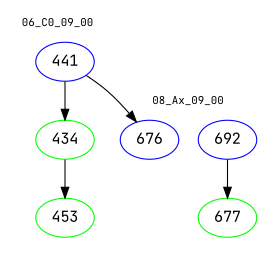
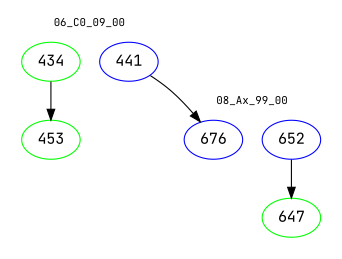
(65, 95) -> none
(188, 101) -> (252, 101)
(227, 140) -> (291, 140)
(227, 218) -> (291, 218)
